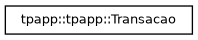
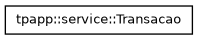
(99, 20) -> (99, 20)
